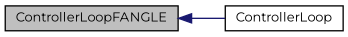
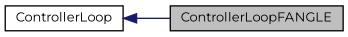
(208, 18) -> (154, 18)
